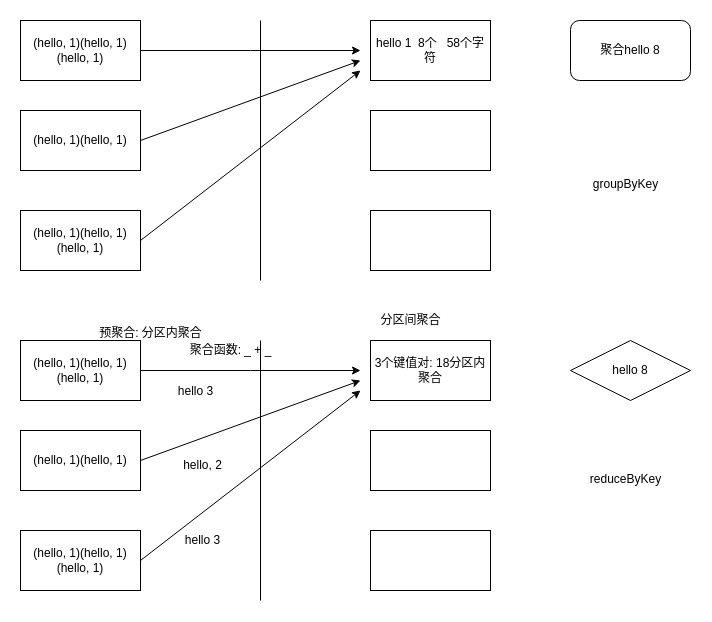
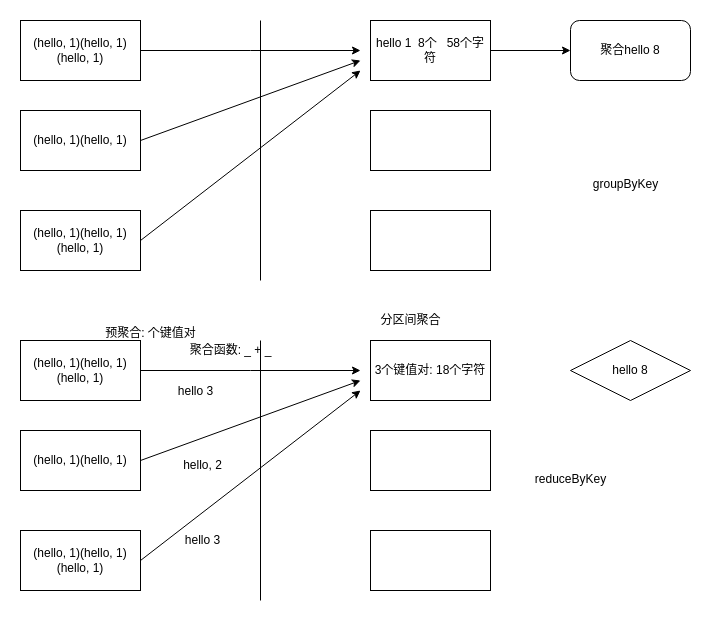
none -> (527, 51)
(151, 334) -> (151, 334)
(431, 371) -> (431, 371)
(626, 480) -> (571, 480)
